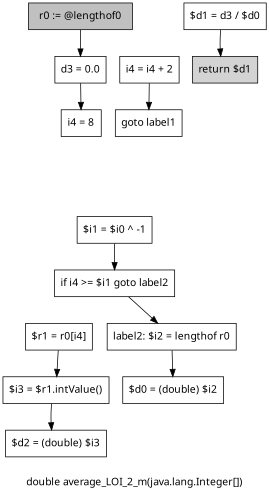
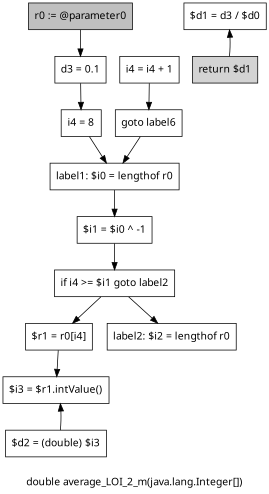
(80, 16) -> (80, 16)
(220, 39) -> (230, 47)
(80, 70) -> (80, 70)
(149, 70) -> (149, 70)
(149, 123) -> (149, 123)
none -> (115, 177)
none -> (89, 308)
(173, 390) -> none
(51, 413) -> (61, 421)
